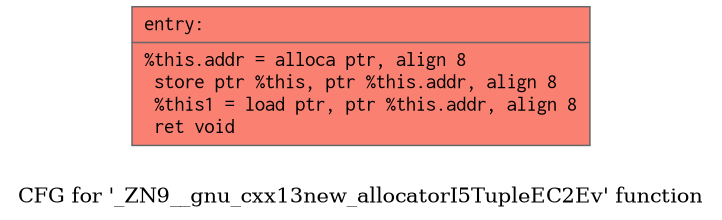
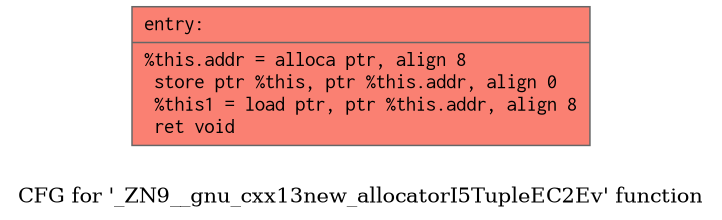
(351, 82) -> (351, 82)
